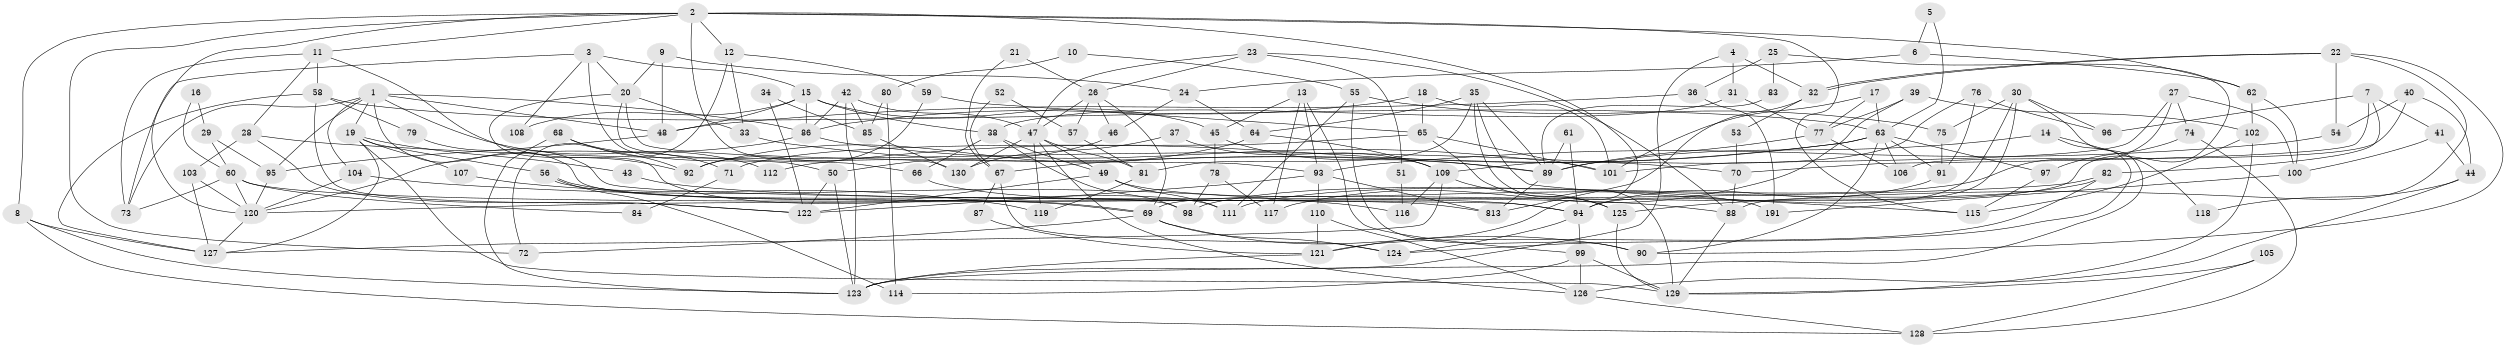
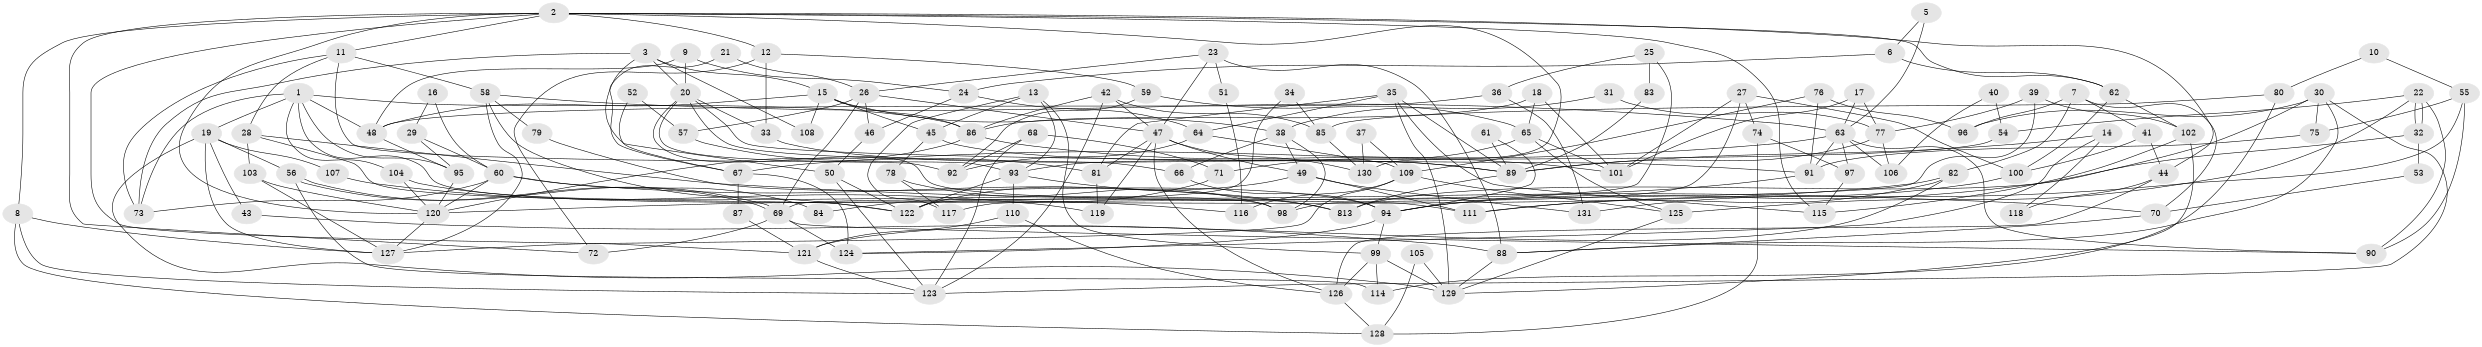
(1733, 53) -> none
(2459, 122) -> (1436, 21)
none -> (1014, 157)
(770, 174) -> none
(1773, 214) -> (1585, 214)
